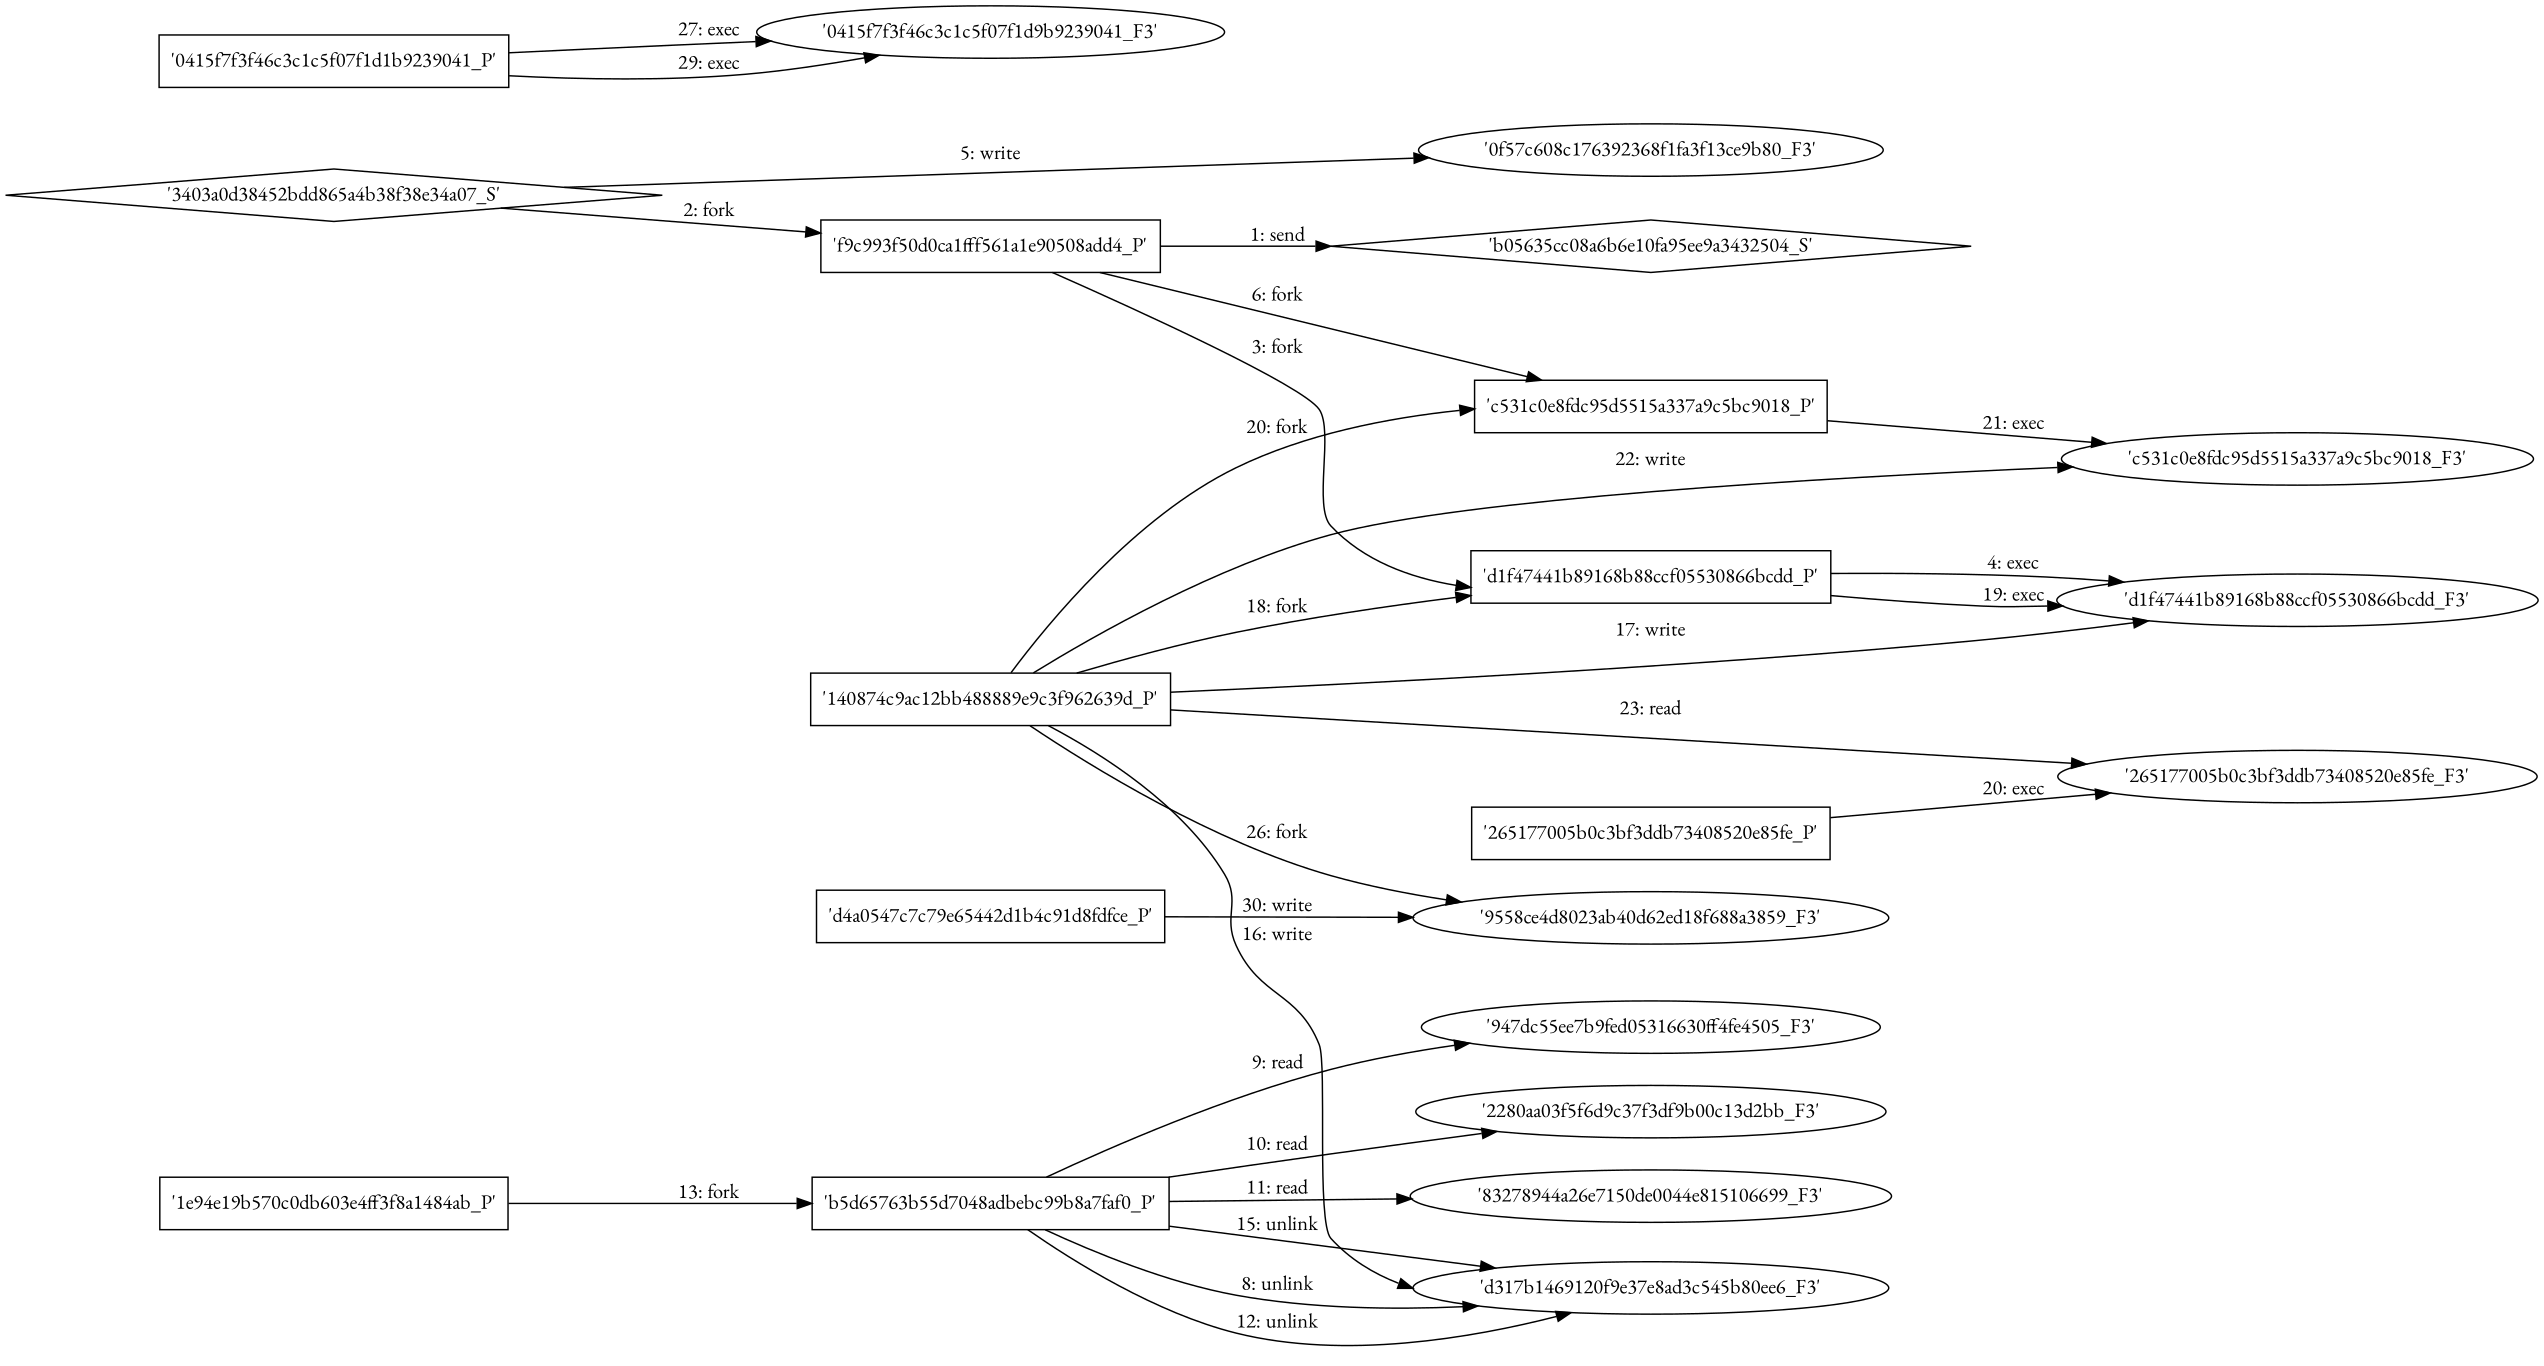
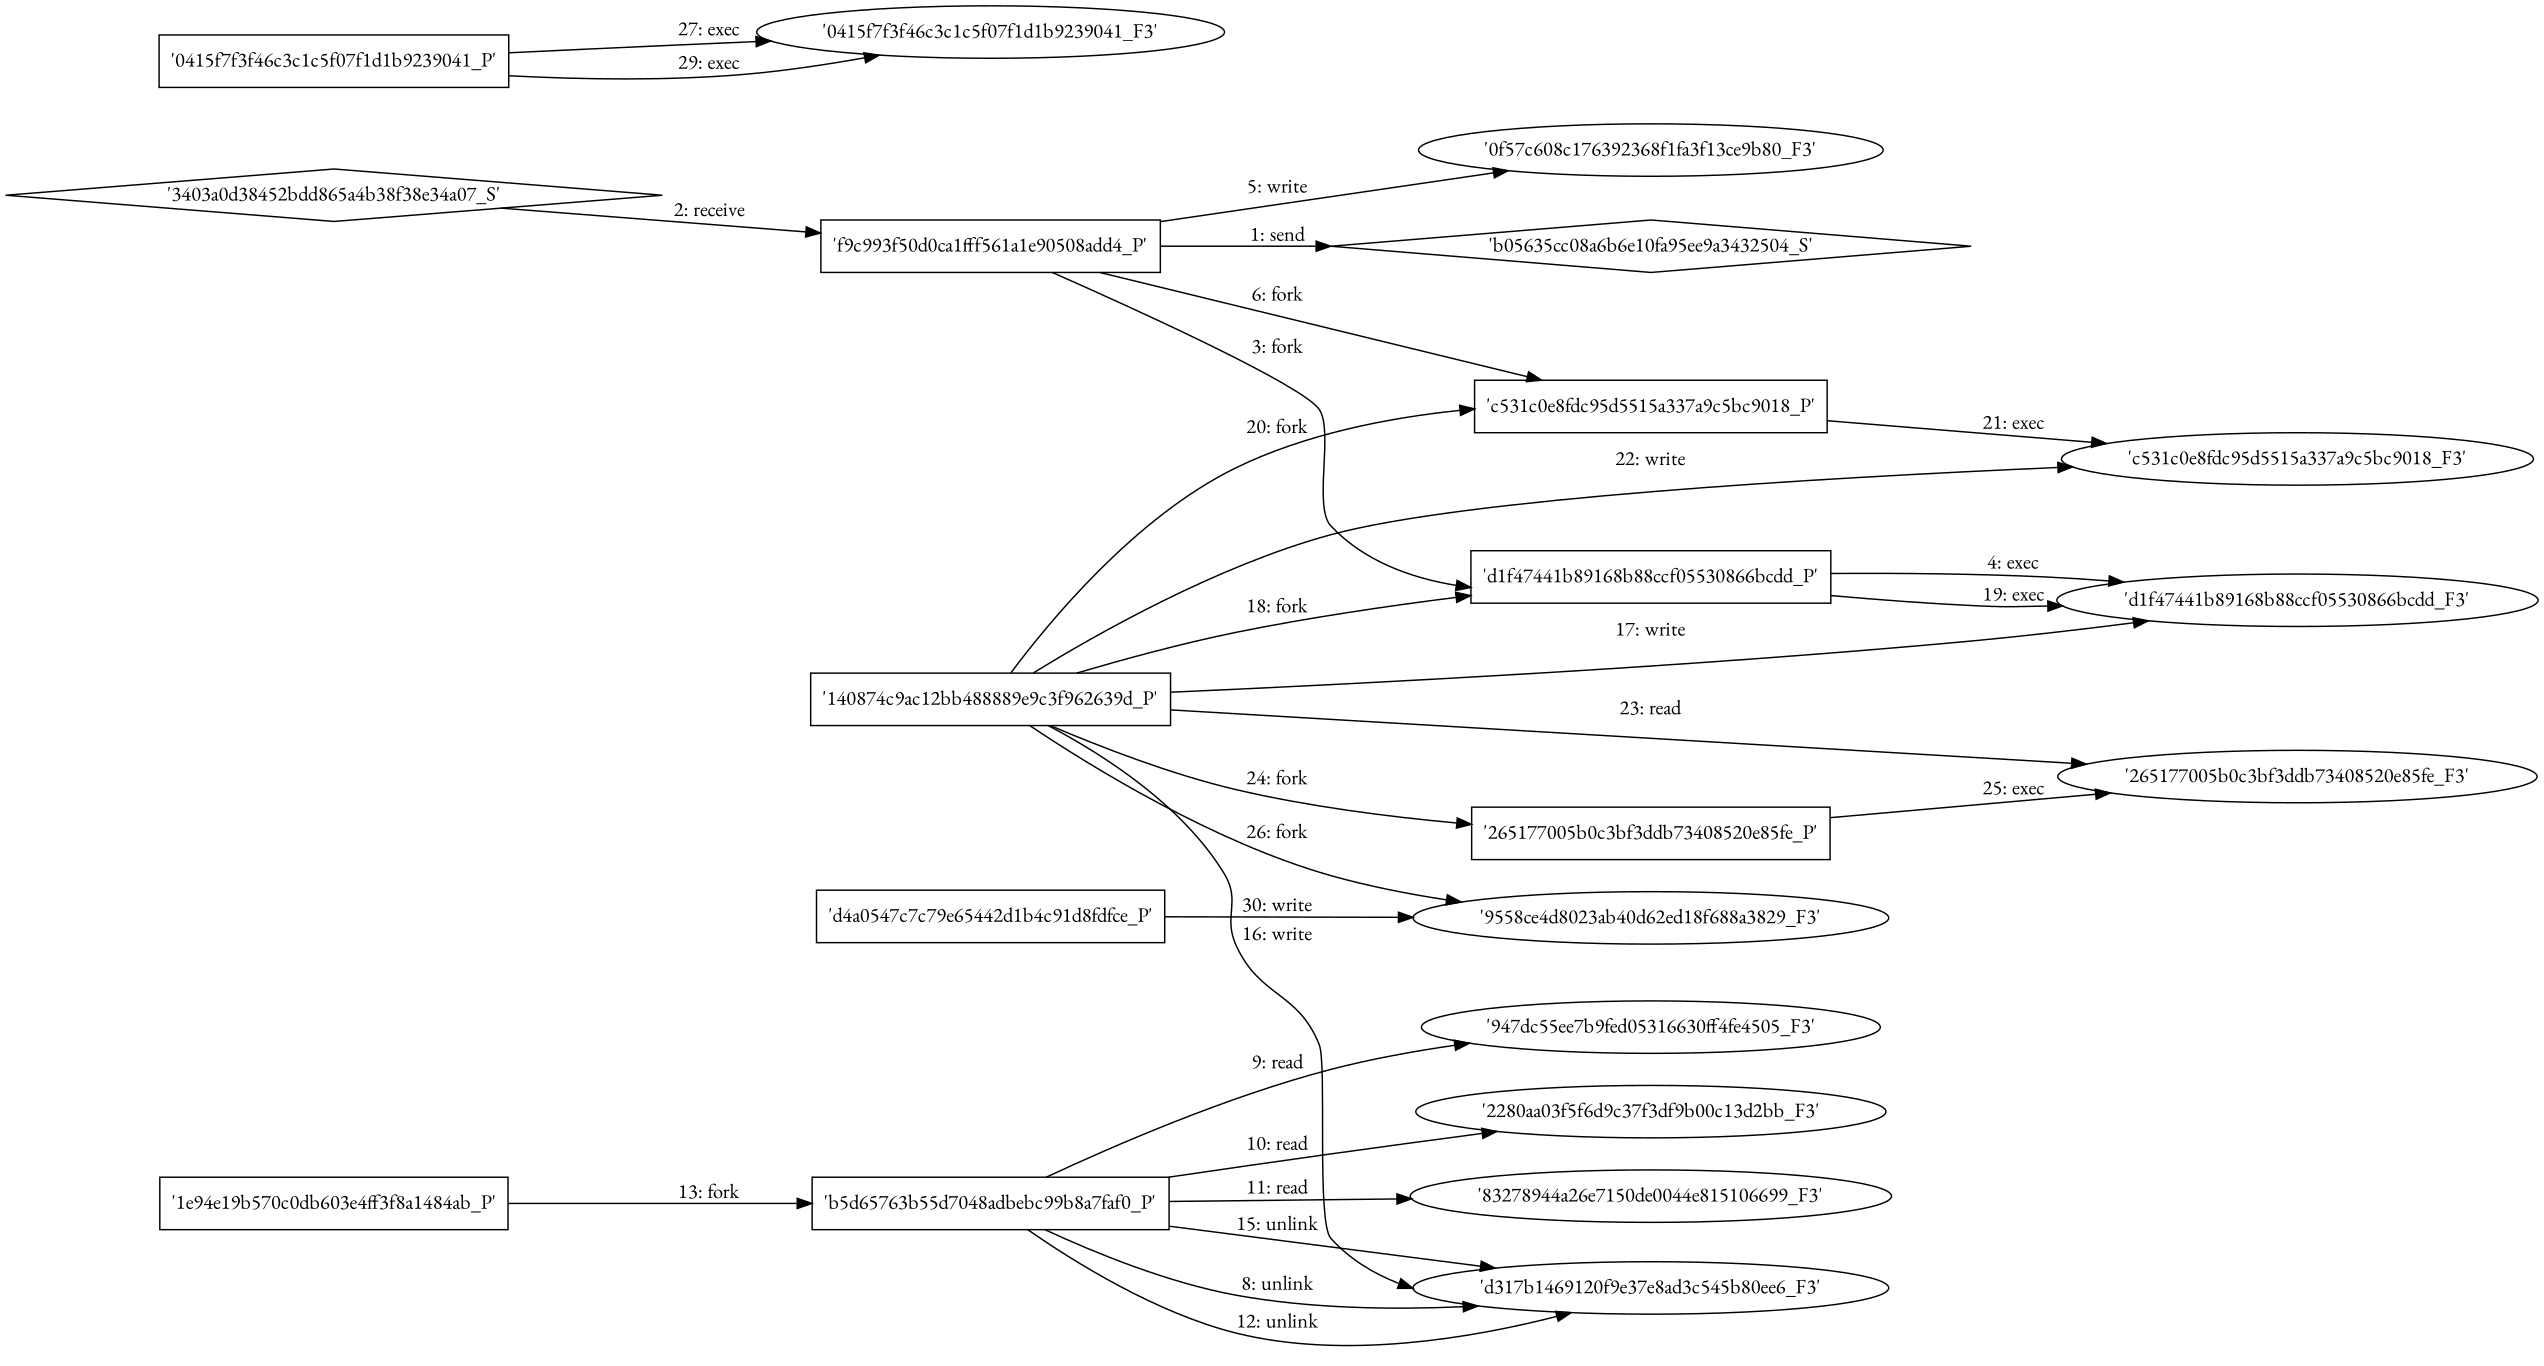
(991, 32) -> (991, 32)
(989, 173) -> (1327, 197)
(709, 211) -> (709, 211)
(2014, 789) -> (2014, 789)
none -> (1249, 793)
(1651, 918) -> (1651, 918)
